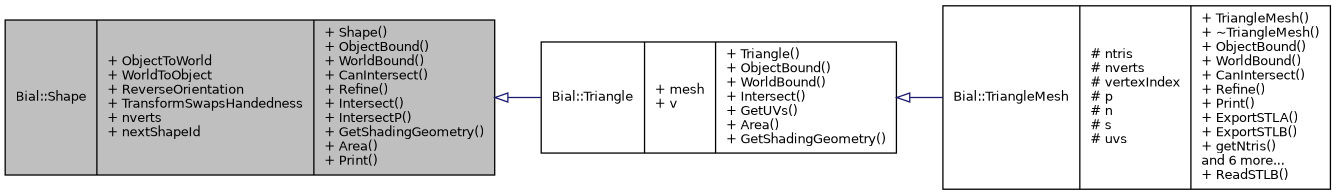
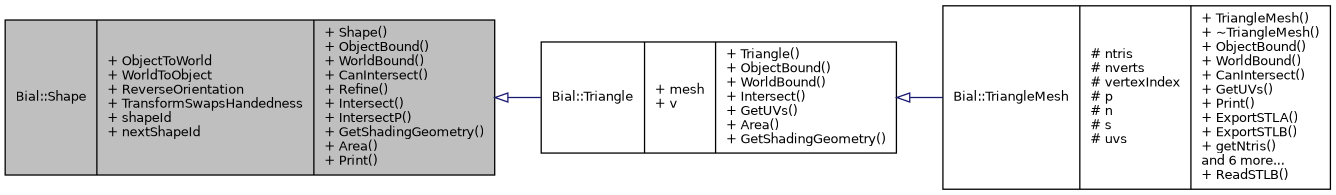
(1234, 90) -> (1237, 90)
(135, 118) -> (140, 118)
